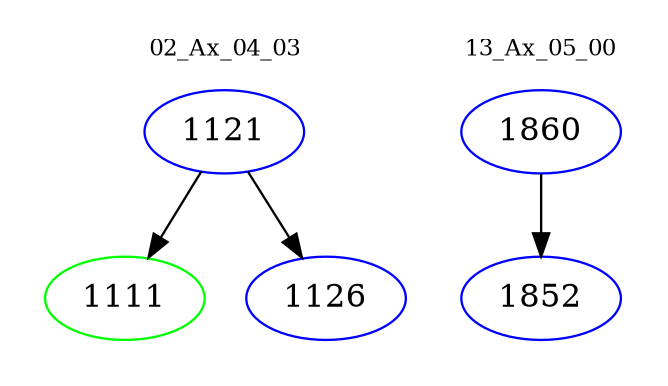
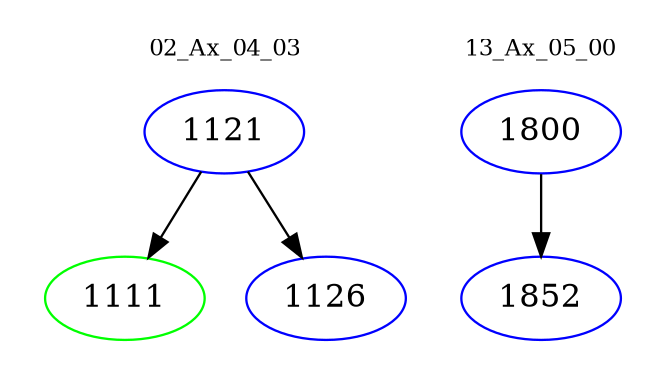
(541, 132) -> (541, 132)
